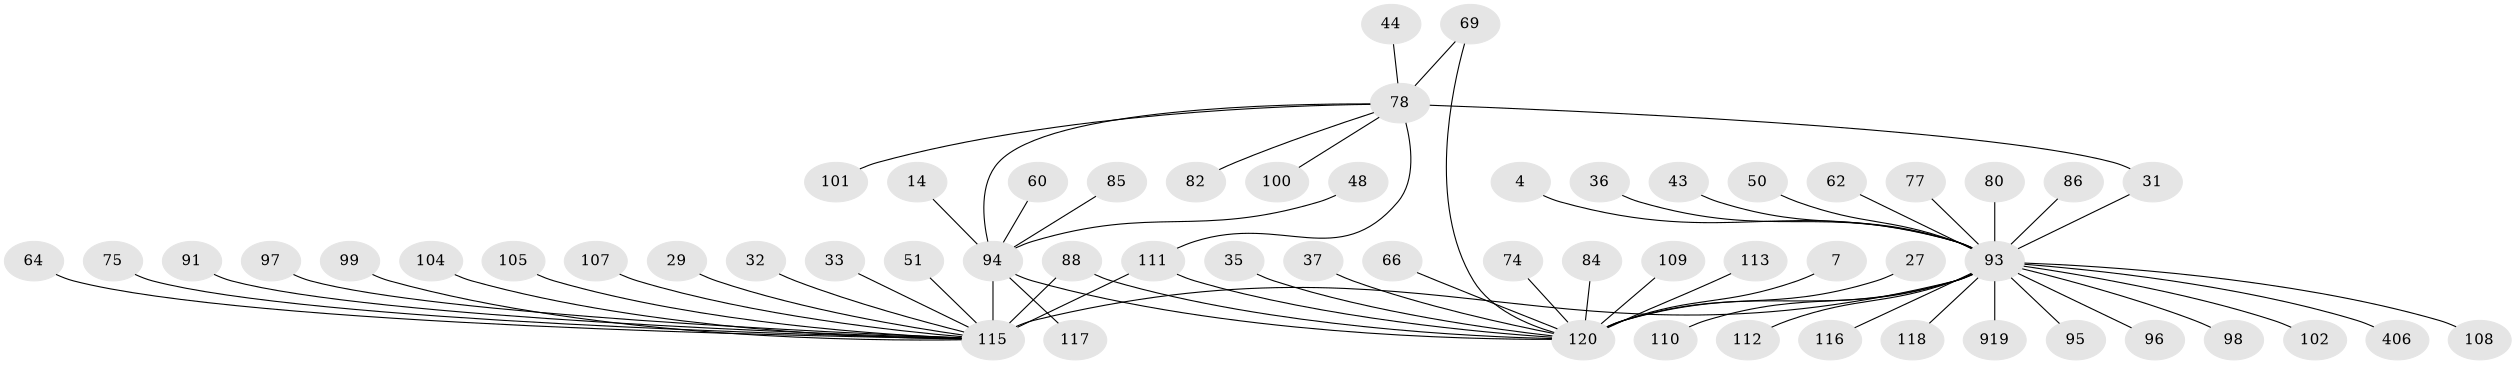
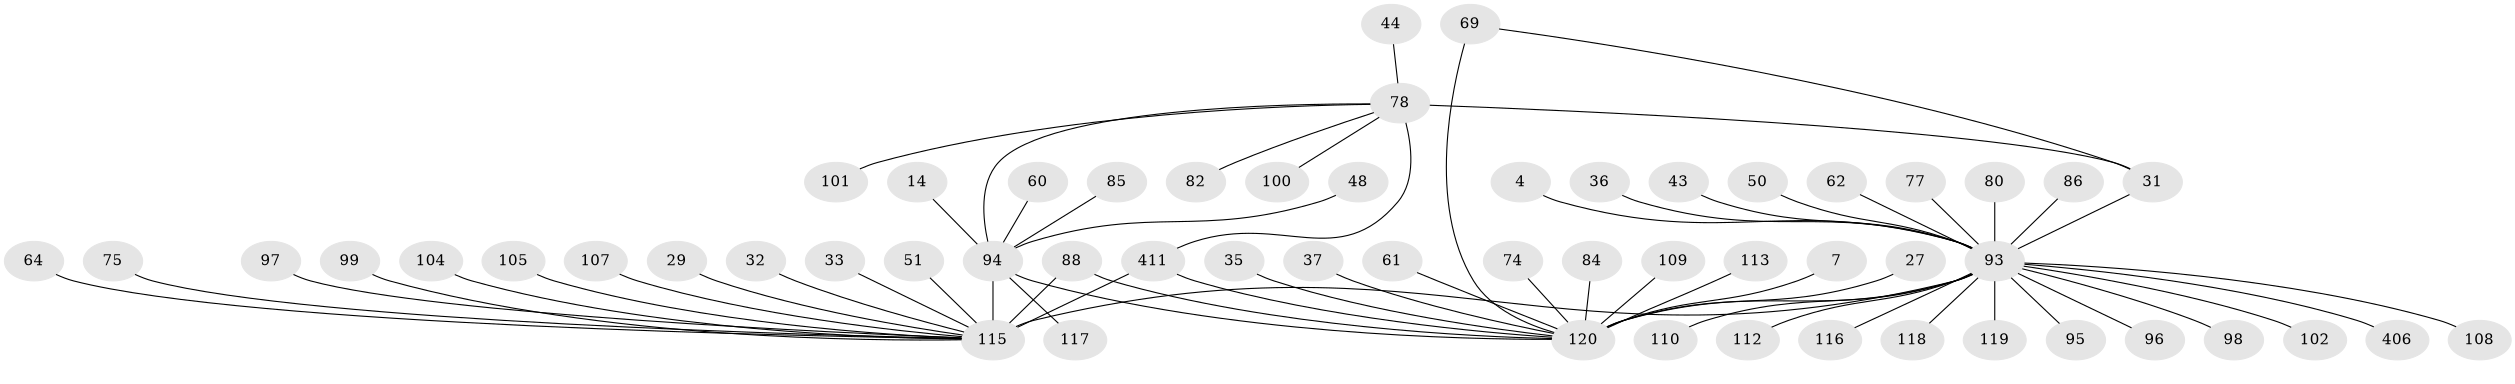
(1435, 64) -> (1818, 84)
(192, 261) -> none
(1153, 261) -> (1153, 261)
(1392, 261) -> (1392, 261)
(1995, 340) -> (1995, 340)
